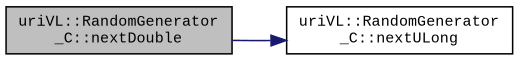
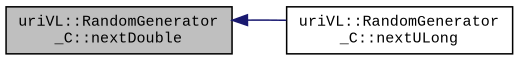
(251, 41) -> (267, 20)
